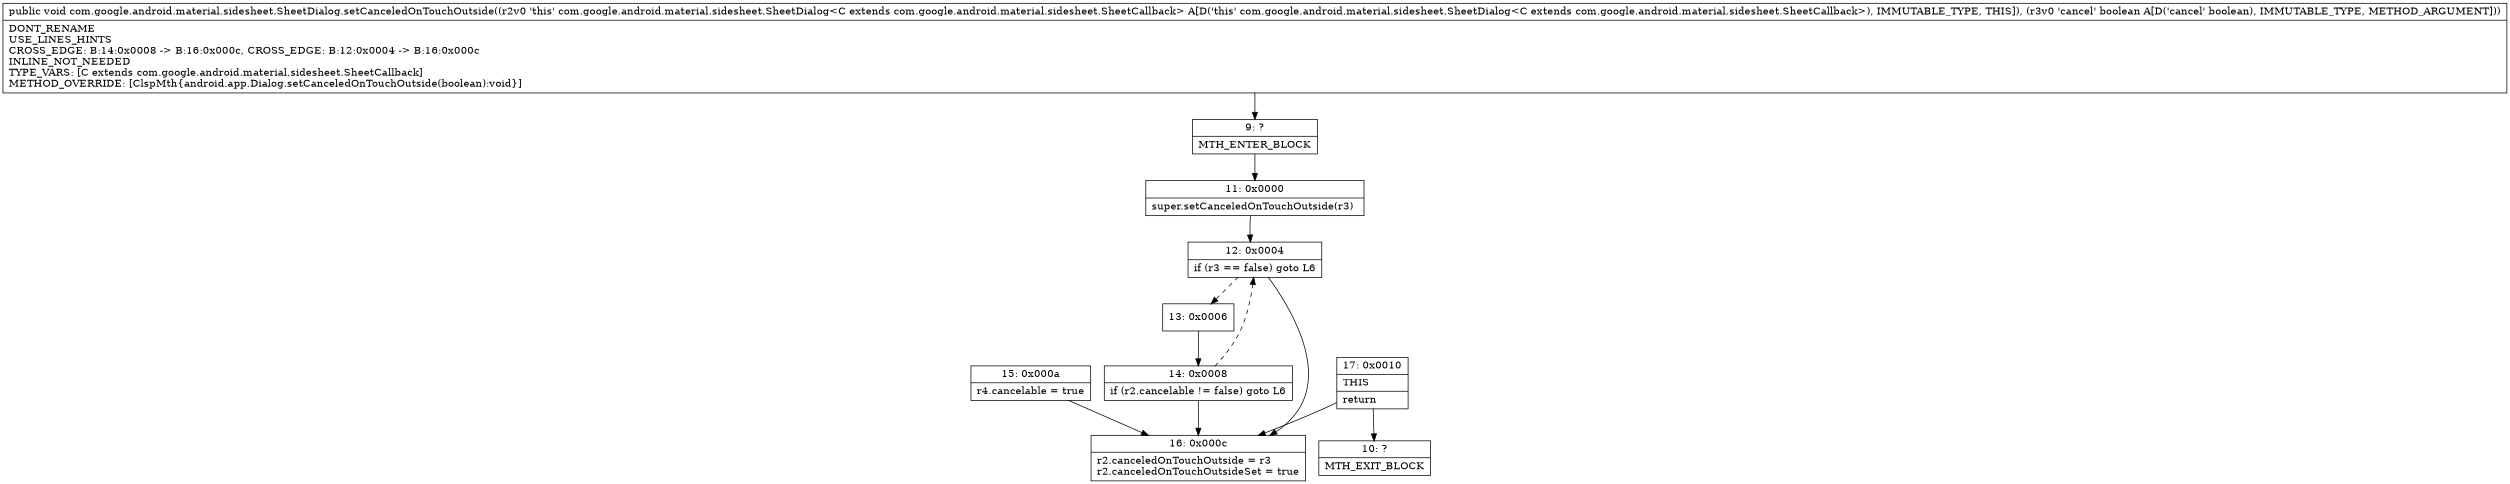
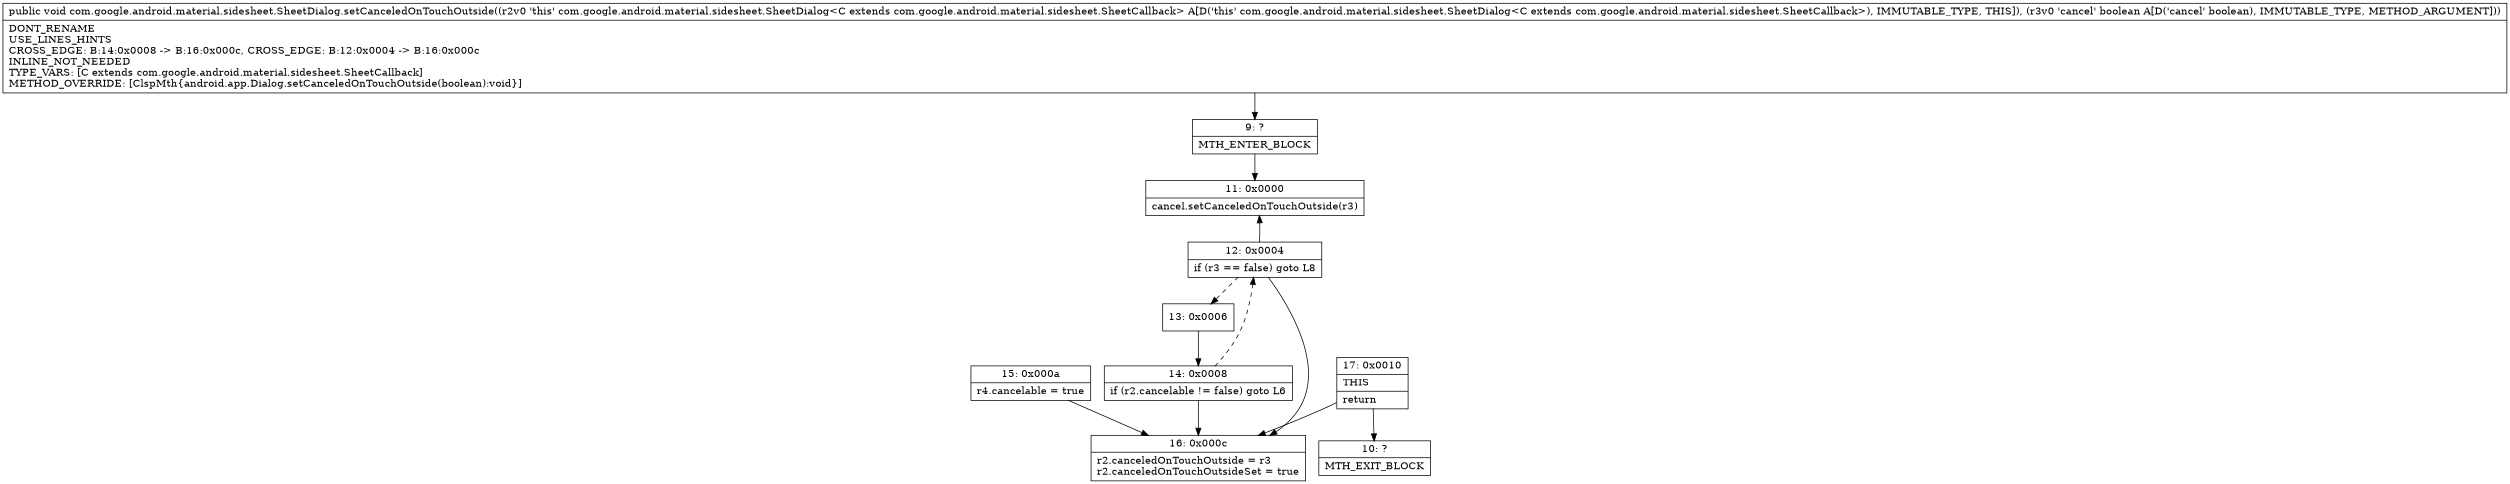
(1253, 206) -> (1255, 206)
(1250, 225) -> (1260, 233)
(1255, 268) -> (1255, 268)
